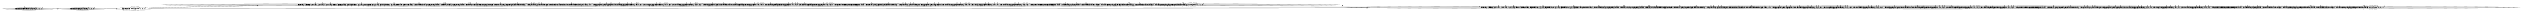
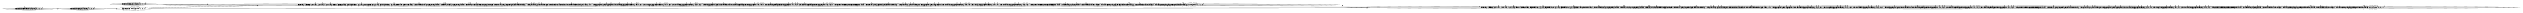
none -> (134, 4)
